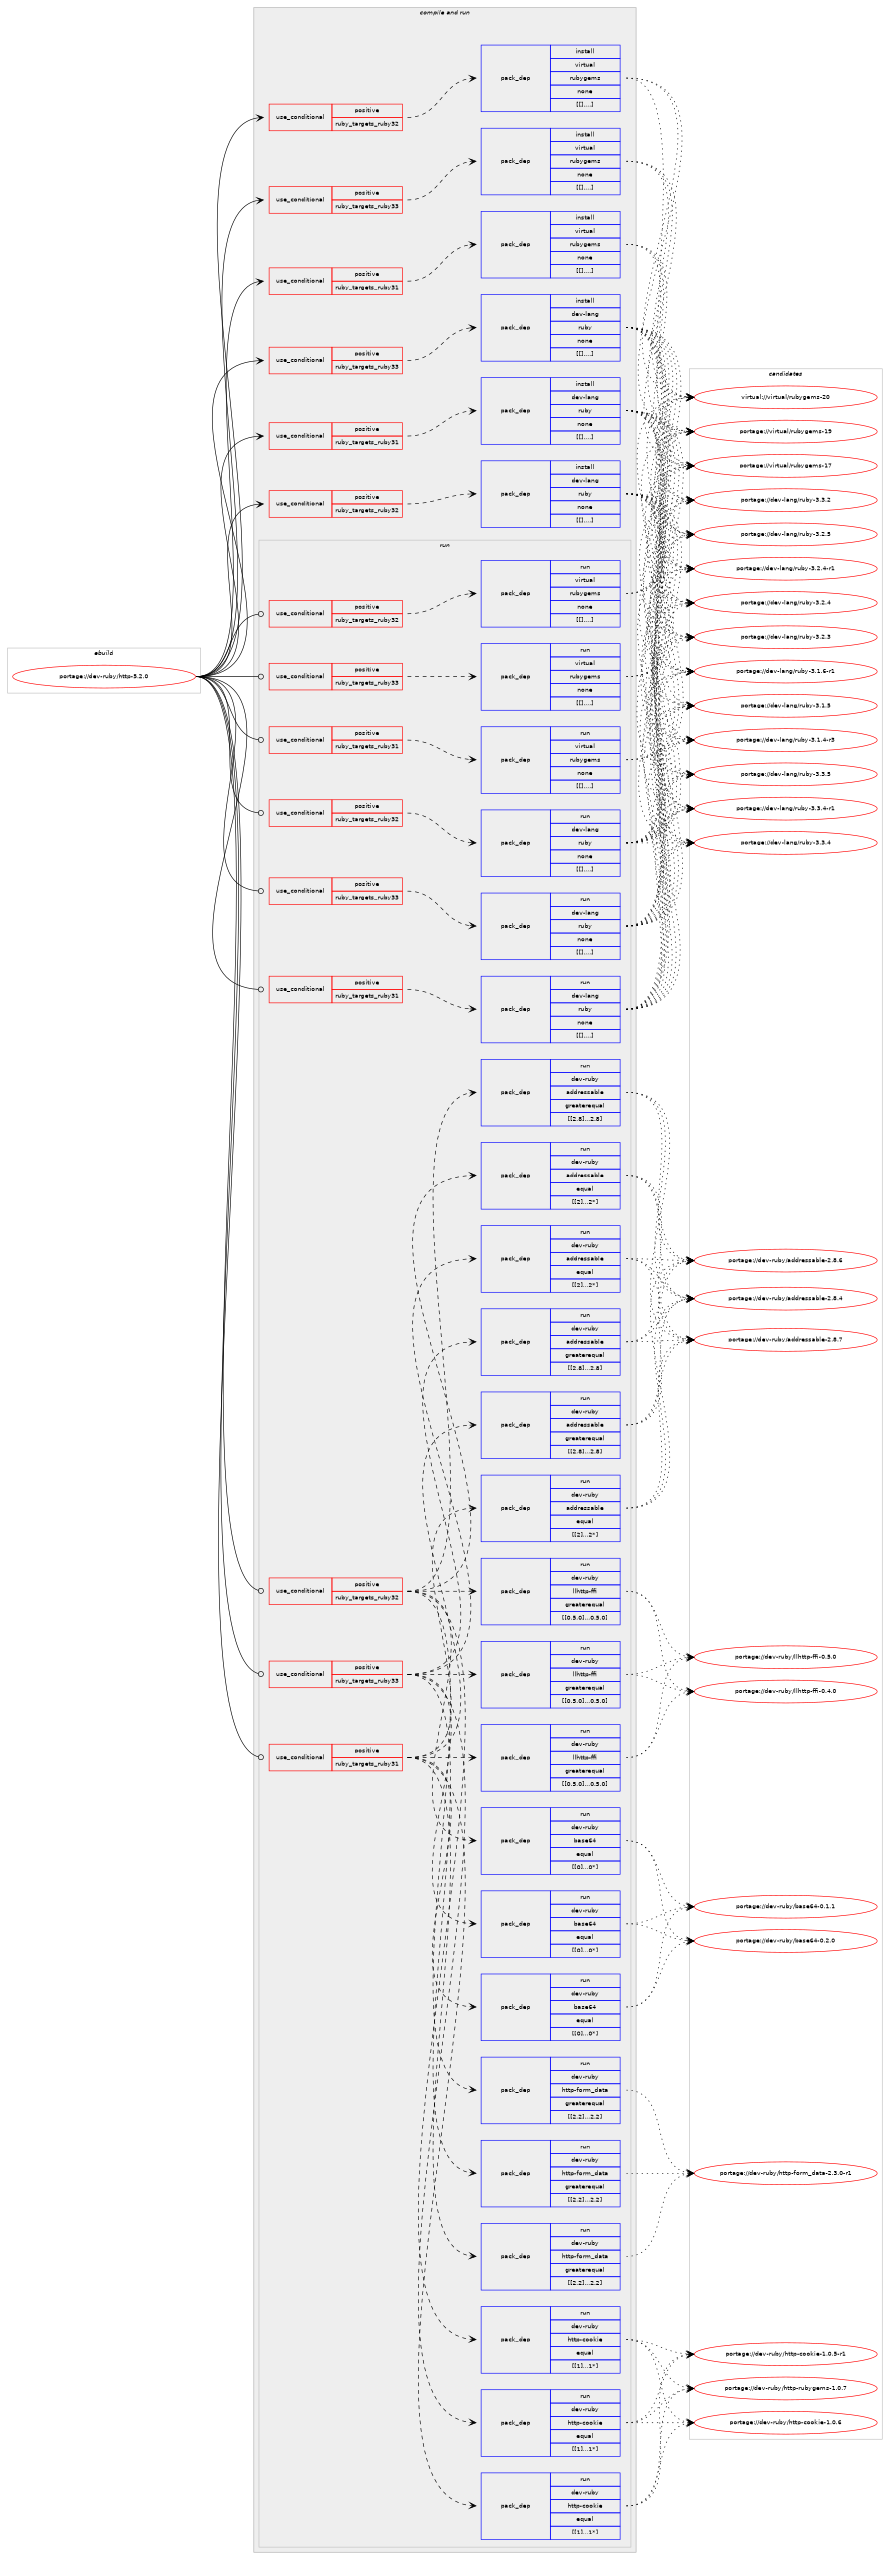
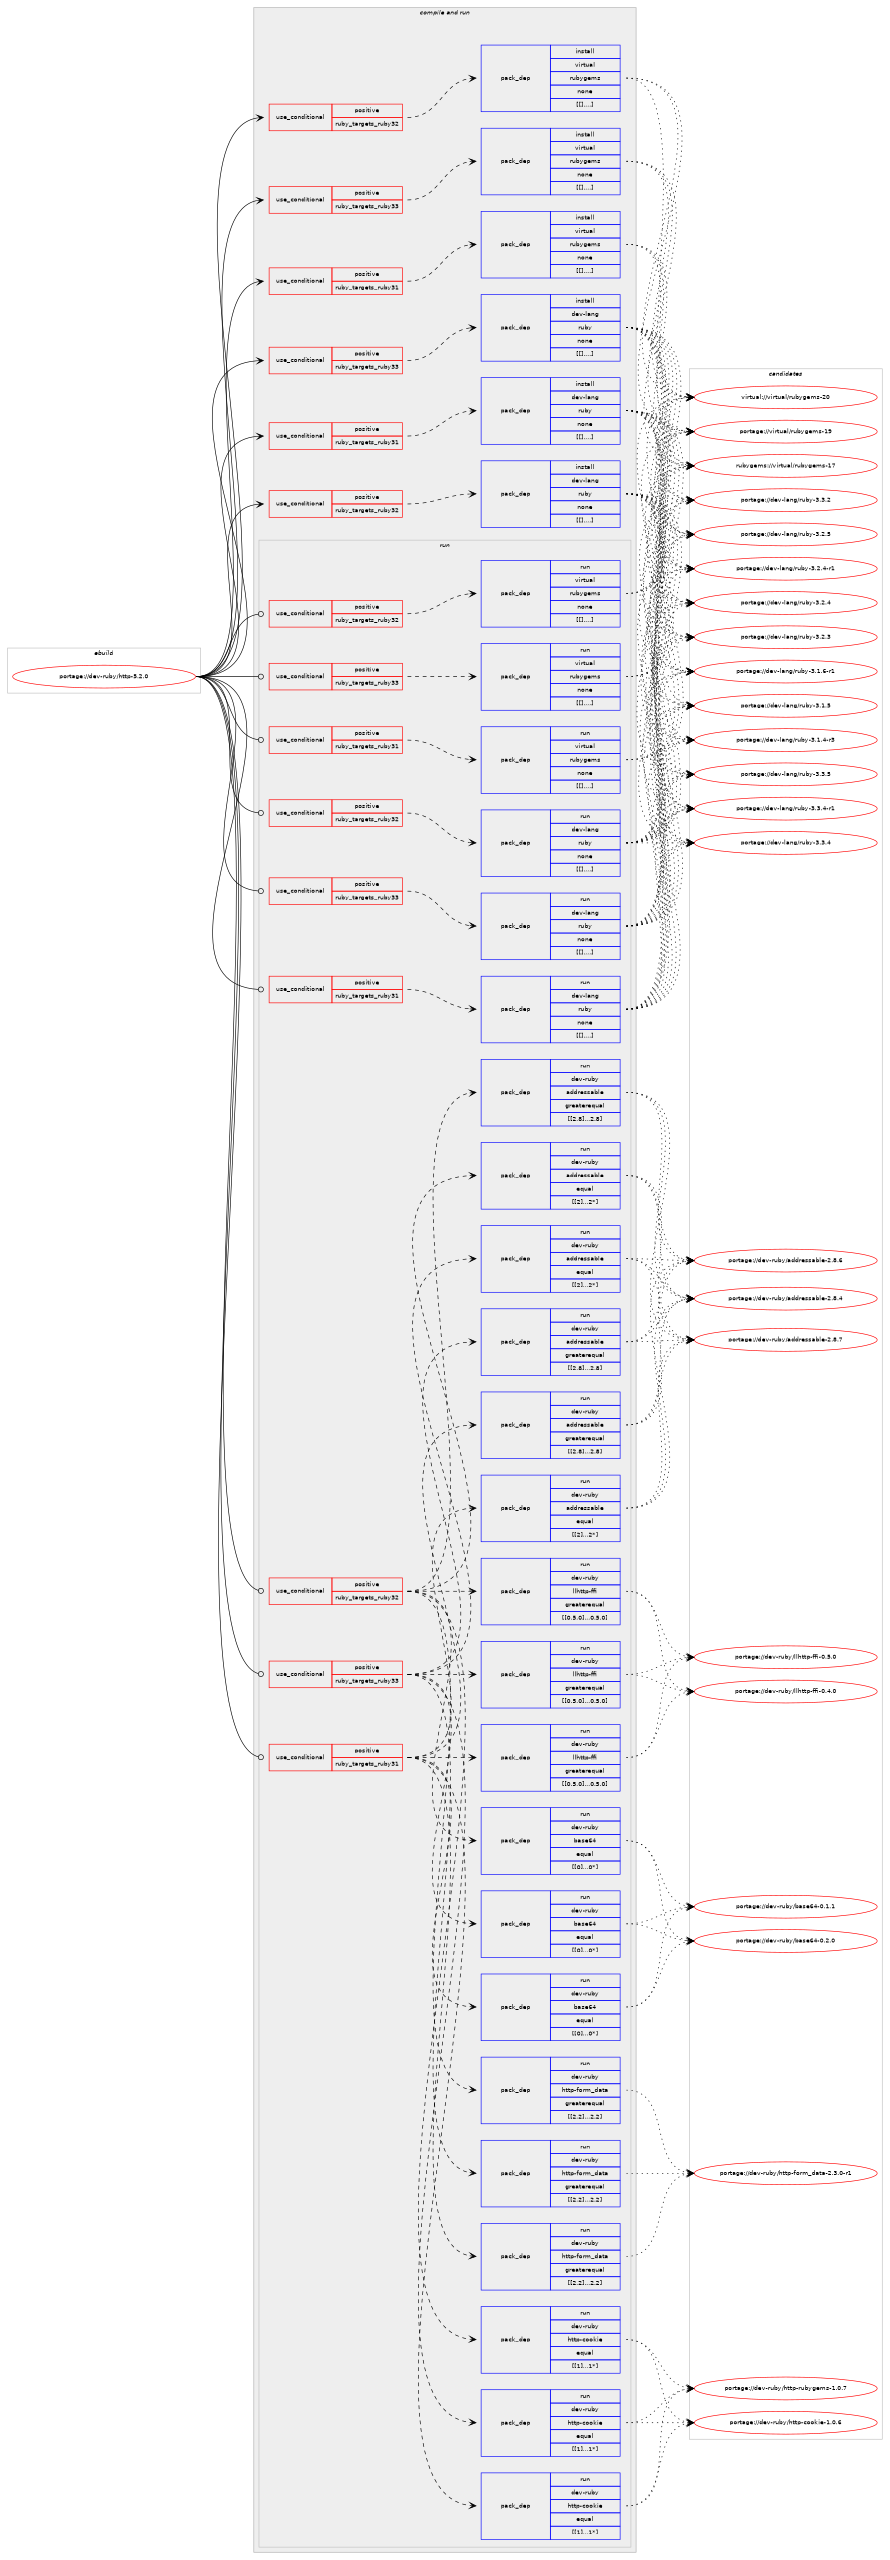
(786, 466) -> (786, 466)
(786, 2354) -> none
